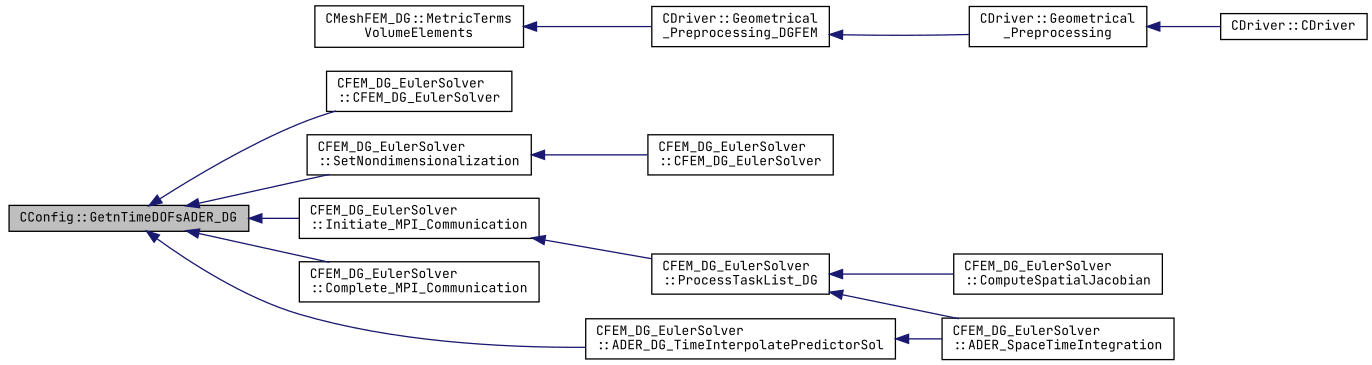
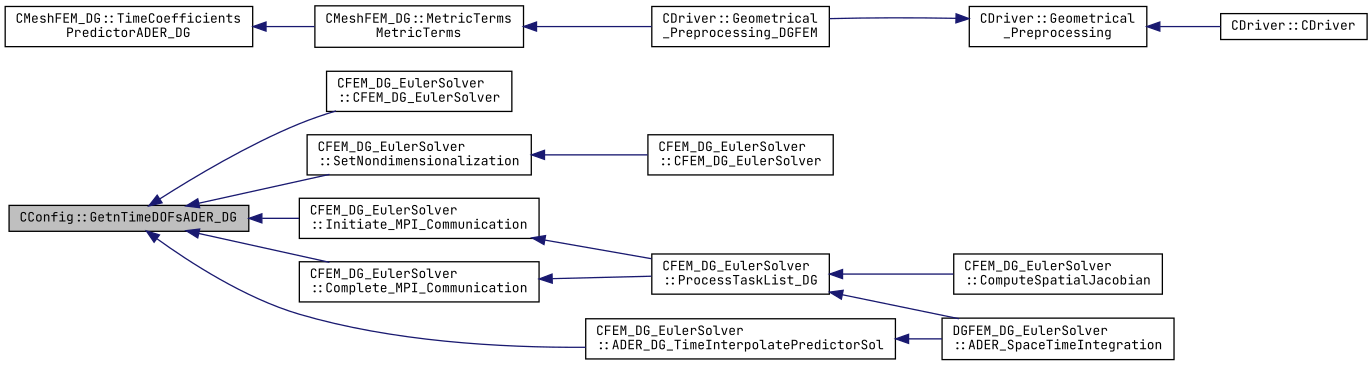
none -> (129, 27)
(419, 27) -> (419, 27)
(906, 35) -> (893, 18)
none -> (602, 277)
(1058, 339) -> (1058, 339)
